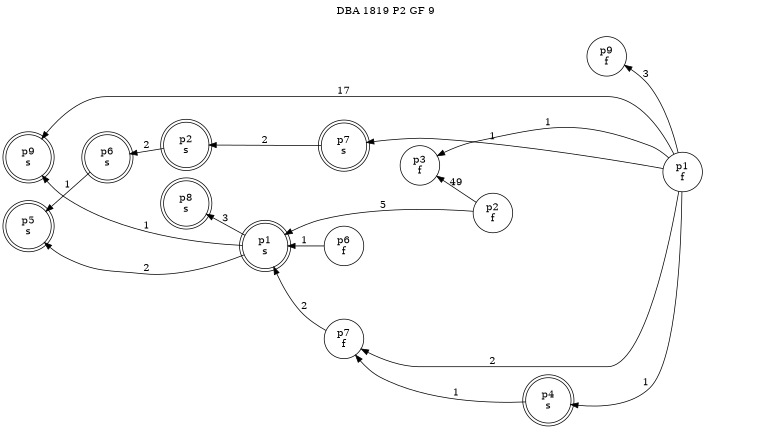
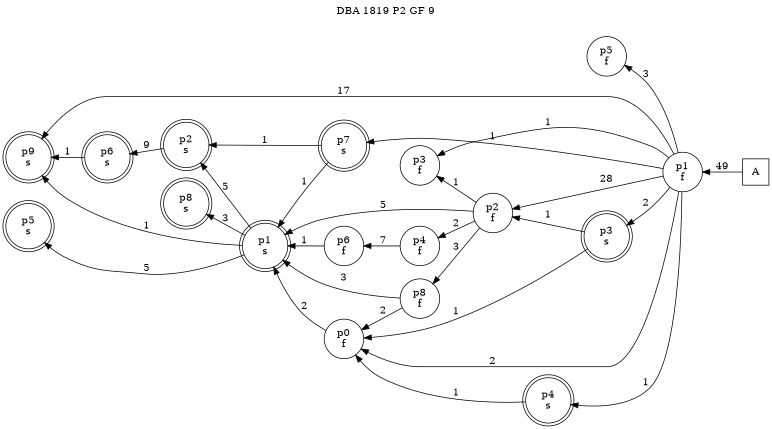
(607, 56) -> (607, 56)
(265, 140) -> (265, 140)
(147, 145) -> (147, 145)
none -> (756, 172)
(456, 183) -> (456, 183)
(71, 189) -> (72, 157)
none -> (304, 191)
none -> (591, 192)
none -> (228, 198)
none -> (607, 236)
none -> (420, 246)
(147, 268) -> (147, 268)
none -> (420, 299)
(344, 339) -> (344, 339)
